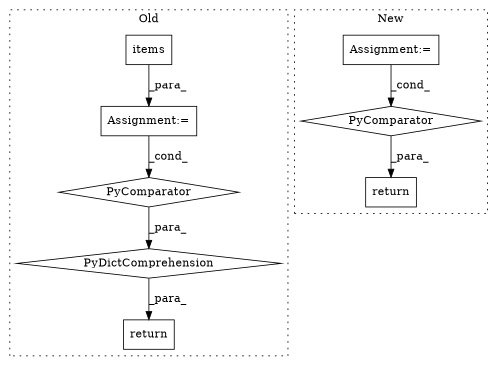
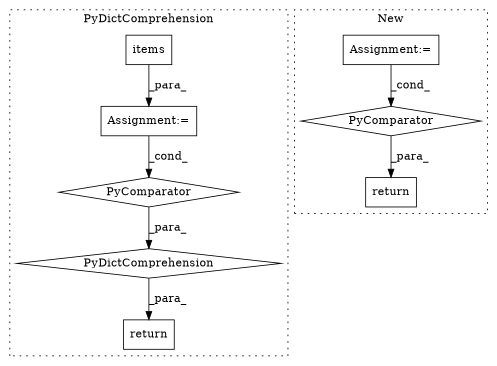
(149, 19) -> (149, 19)
